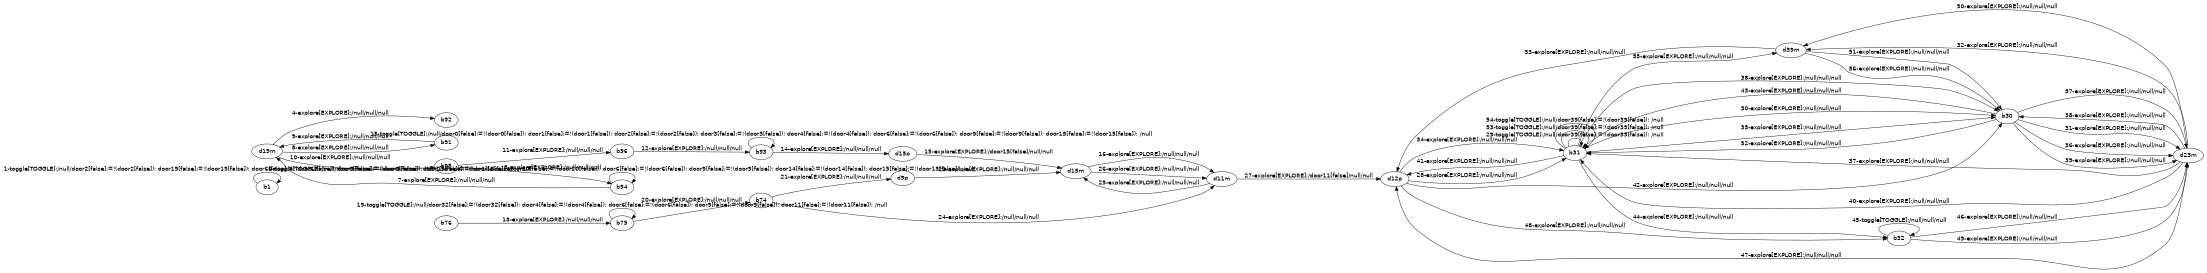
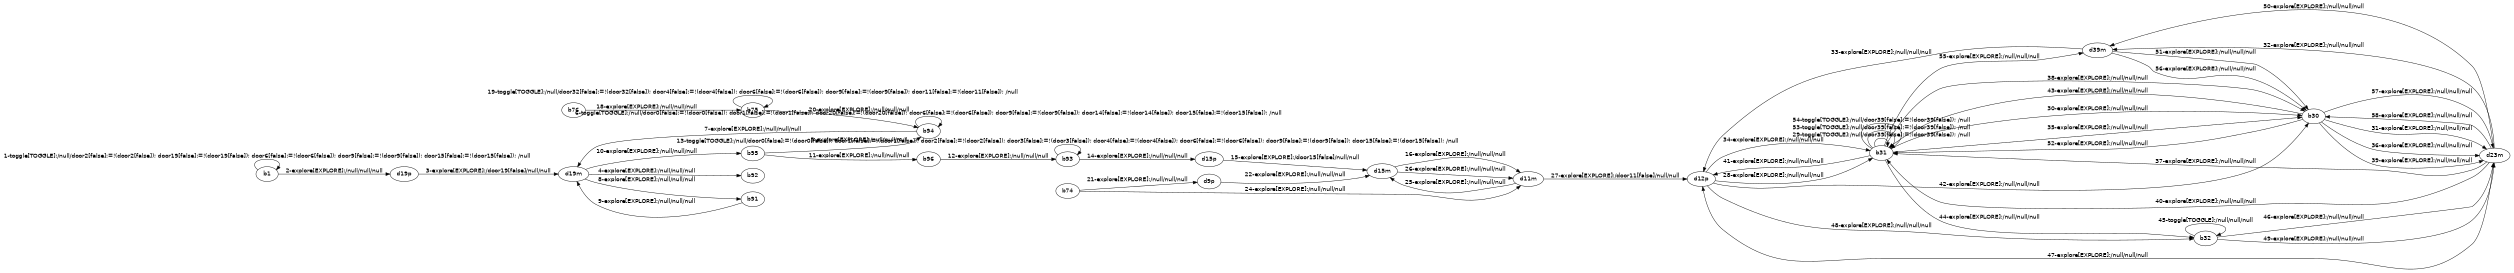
none -> (404, 174)
(690, 212) -> (840, 116)
